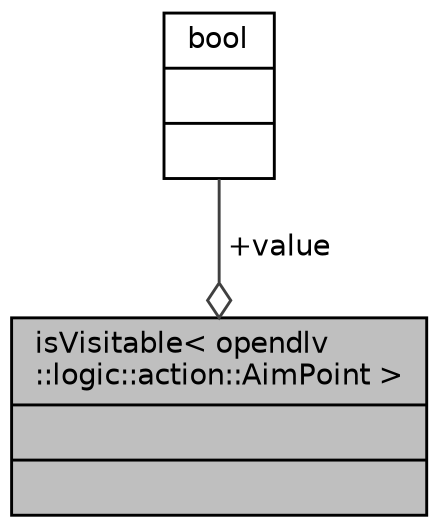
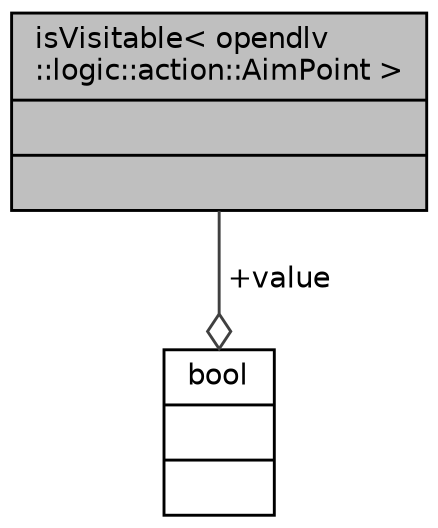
(219, 231) -> (219, 262)
